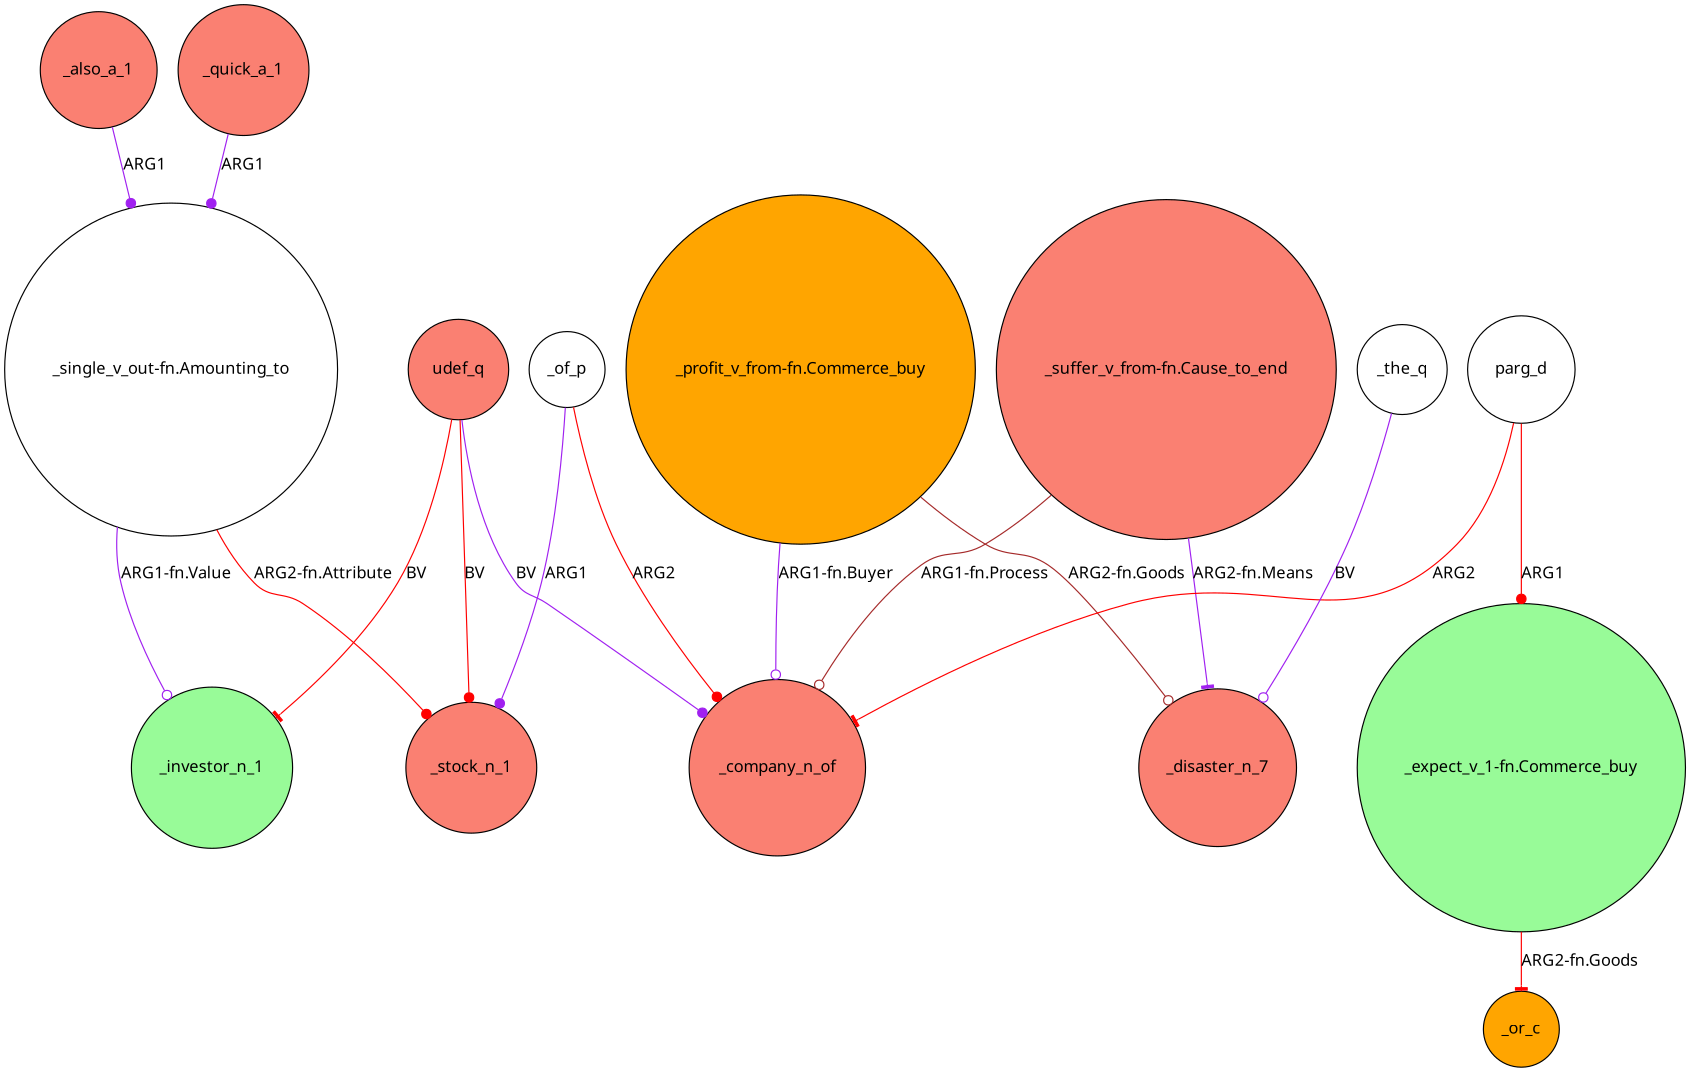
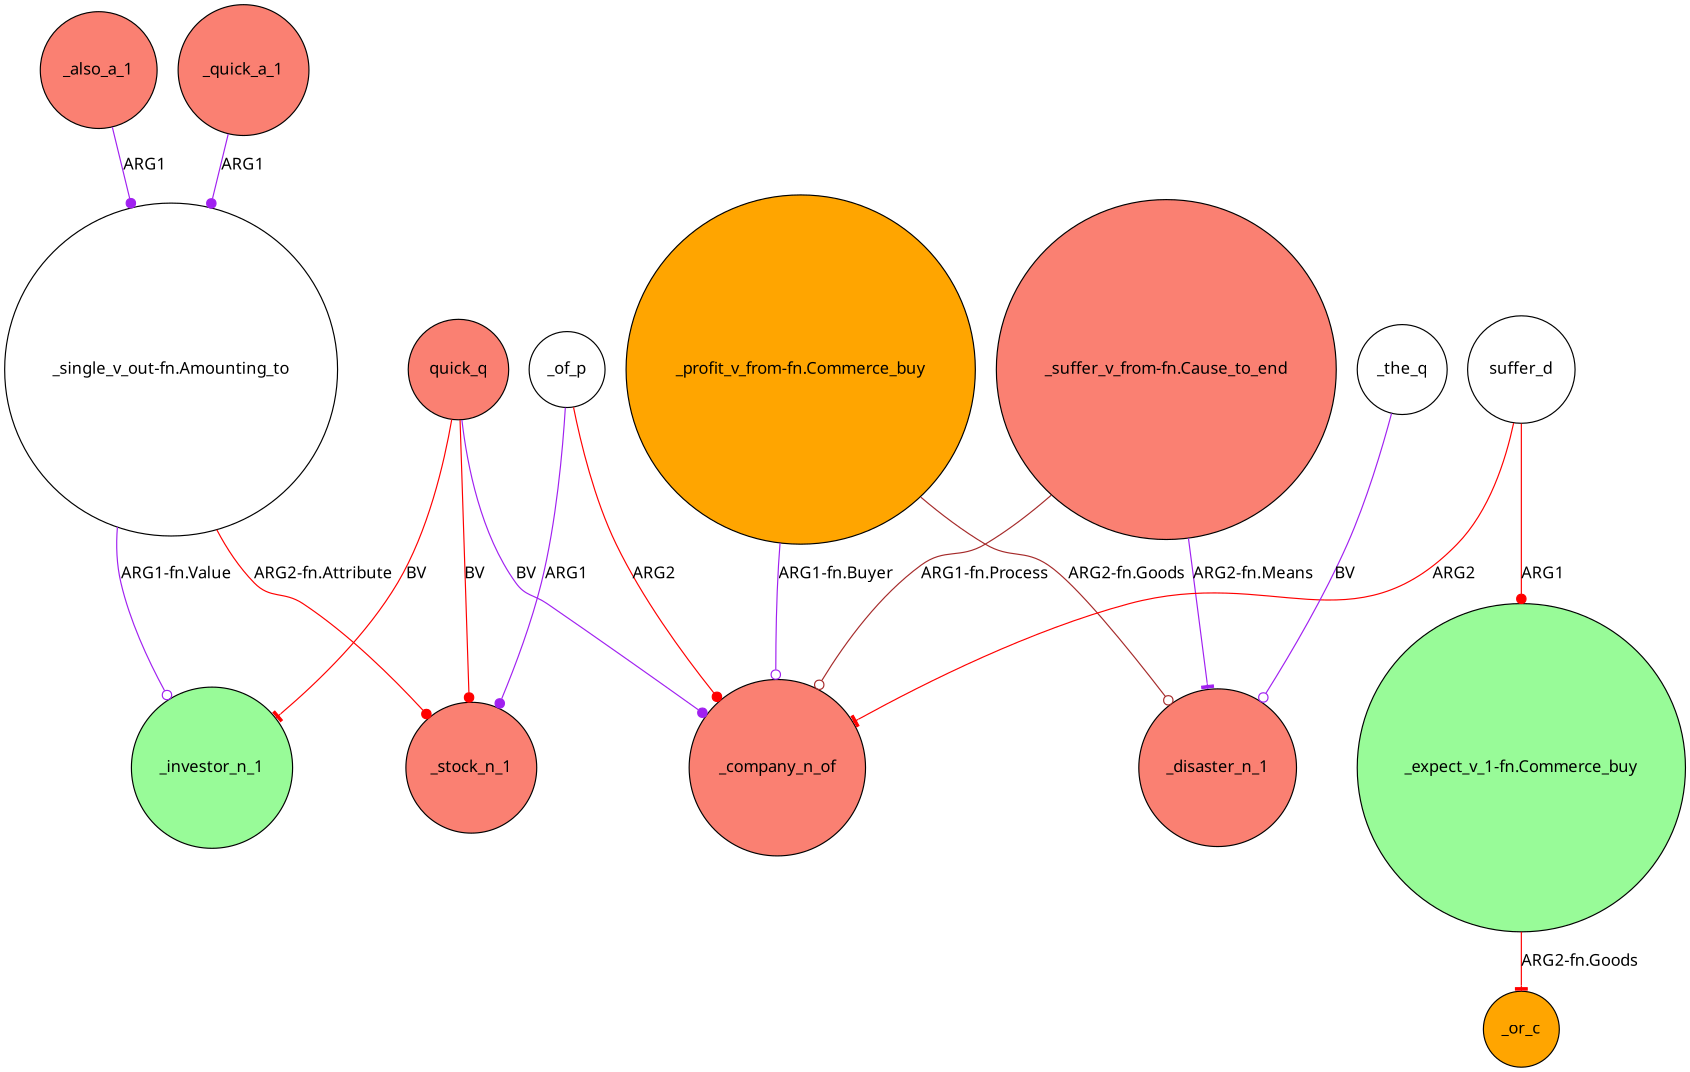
(458, 370) -> (458, 370)
(1521, 370) -> (1521, 370)
(1218, 768) -> (1218, 768)
